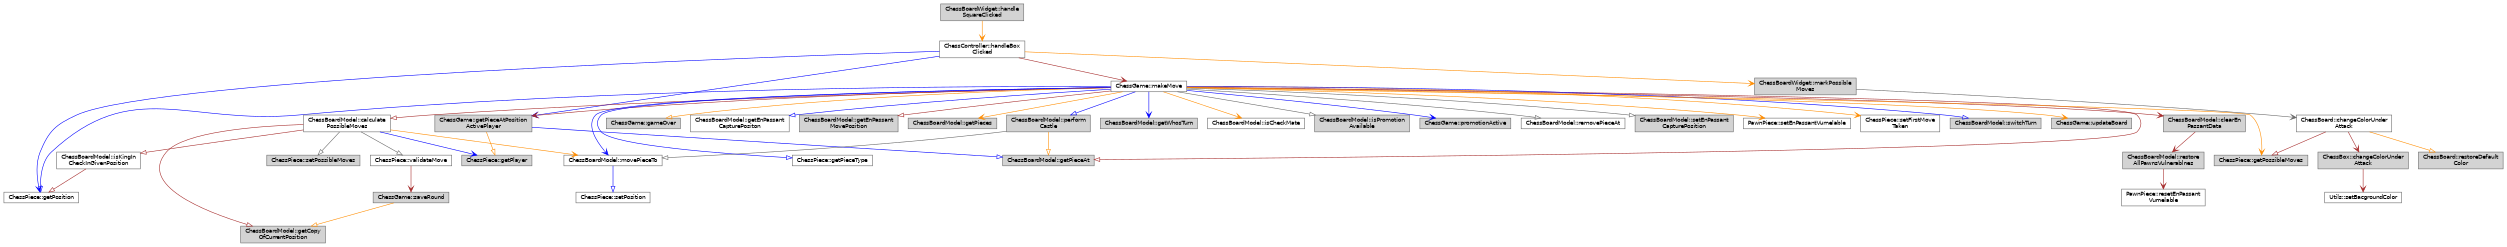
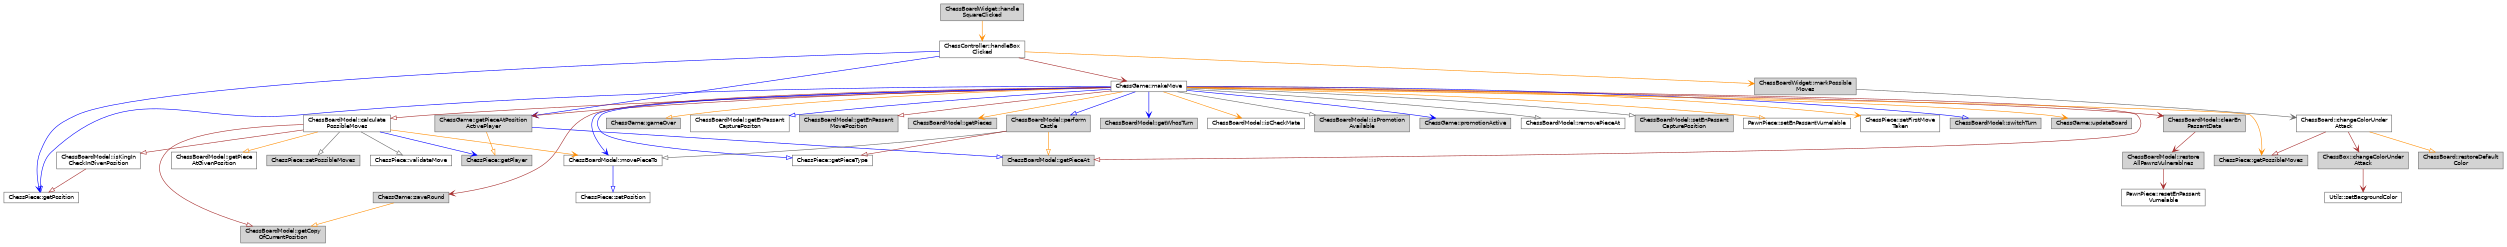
(1473, 98) -> (1473, 98)
none -> (937, 143)
none -> (214, 160)
(411, 176) -> (768, 96)
